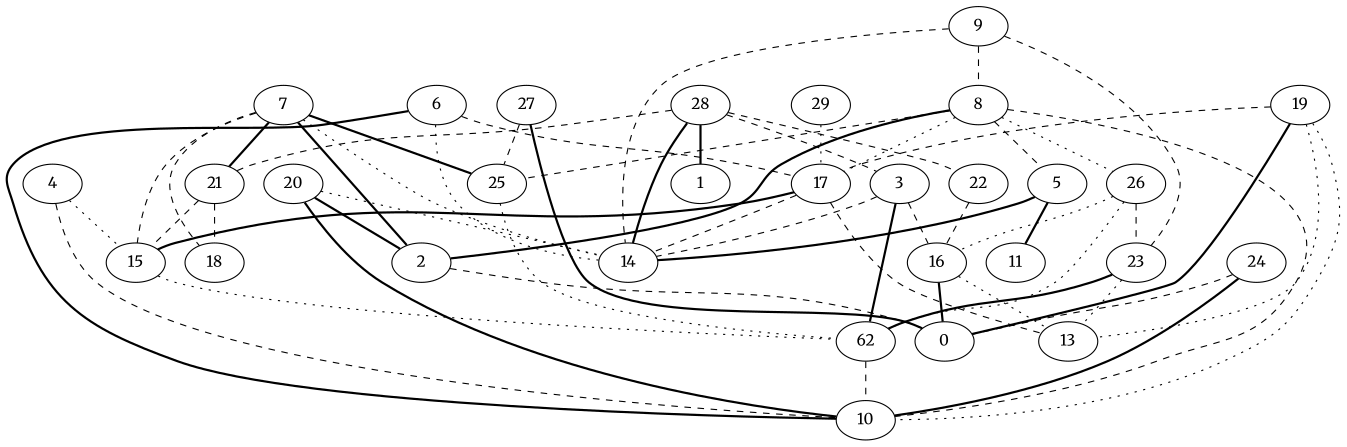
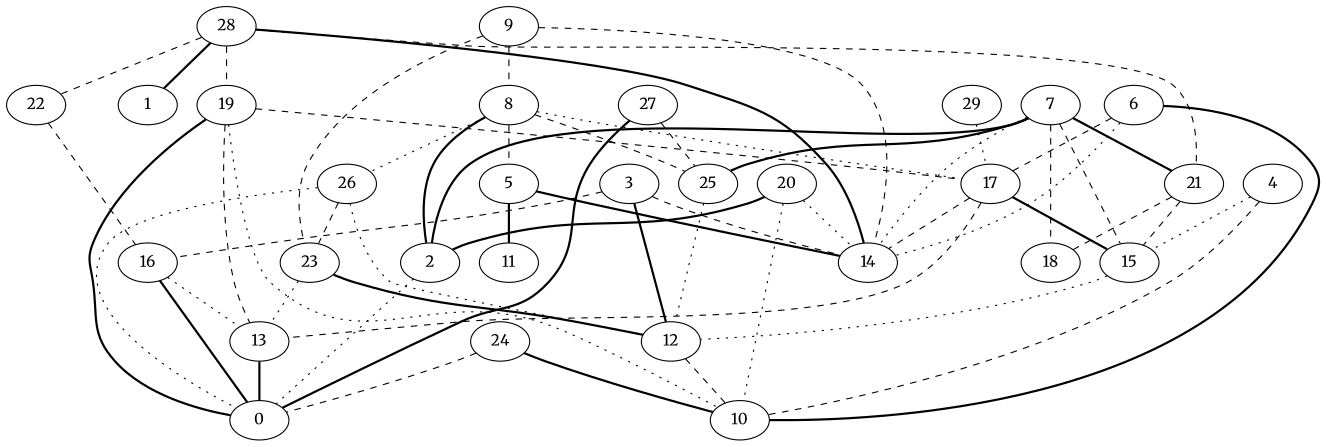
(802, 141) -> (227, 66)
(1048, 220) -> (105, 250)
(687, 293) -> (345, 341)
(1278, 296) -> (226, 226)
(1282, 302) -> none
(866, 341) -> (671, 341)
(549, 356) -> (763, 302)
none -> (259, 381)
